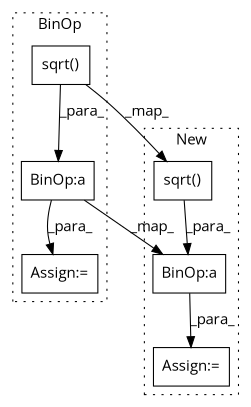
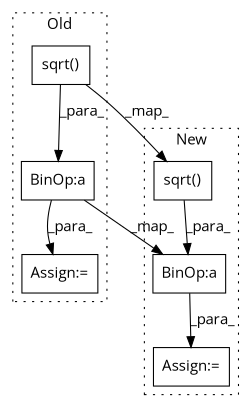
(60, 25) -> (60, 25)
